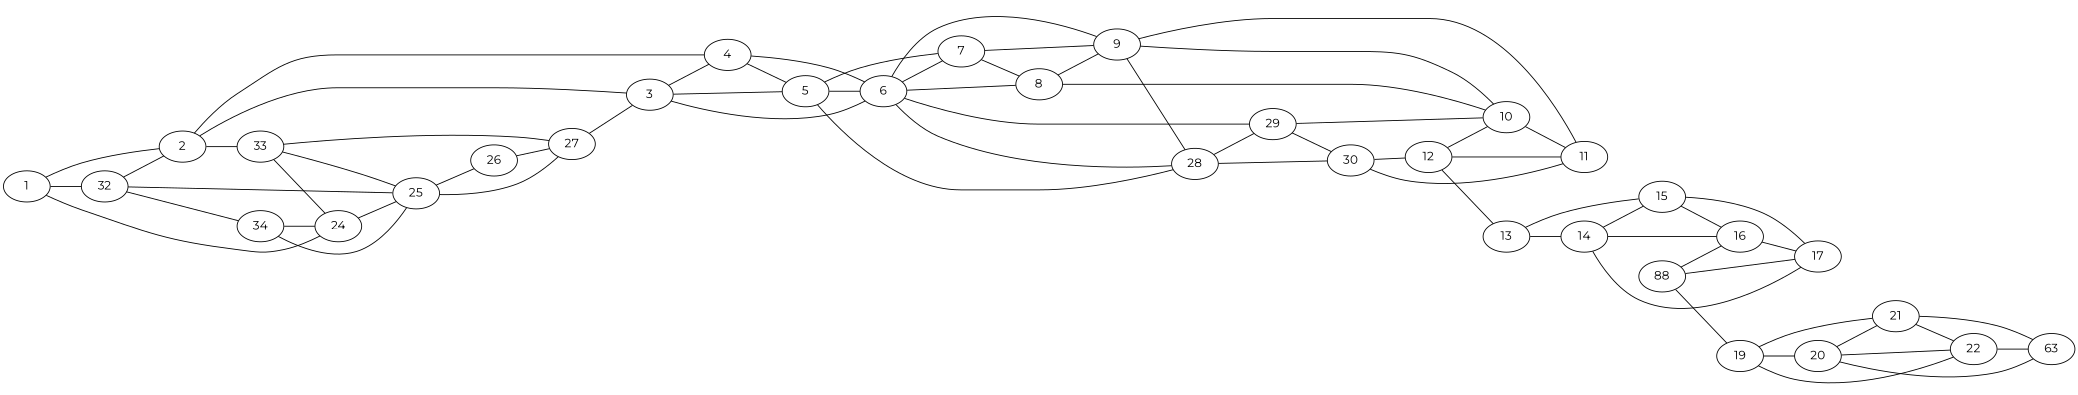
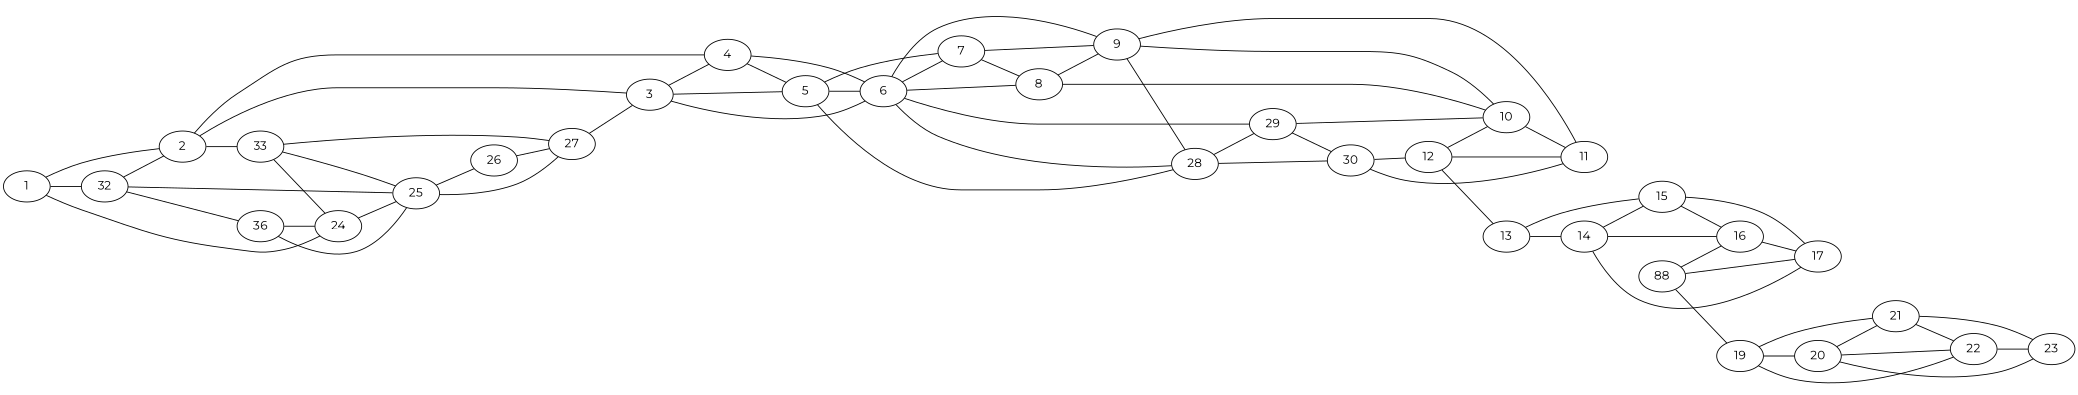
(260, 226) -> (260, 226)
(2052, 349) -> (2052, 349)
